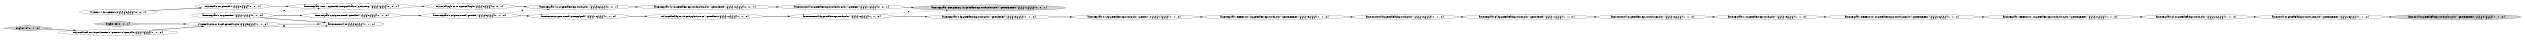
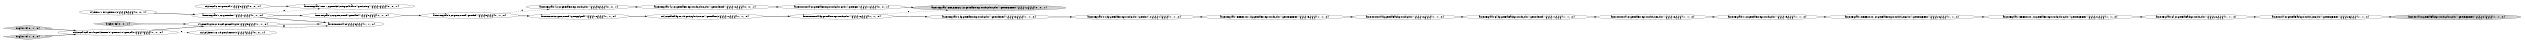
(470, 6) -> none
(175, 9) -> (174, 14)
none -> (233, 33)
none -> (28, 37)
